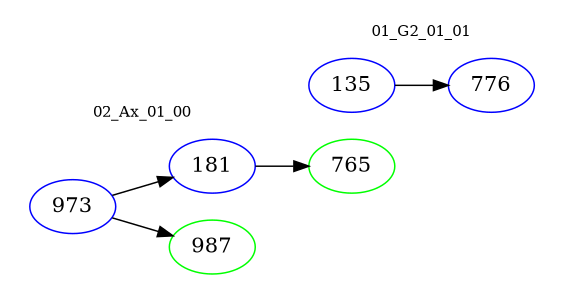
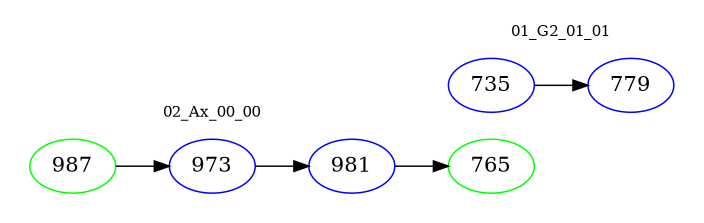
(352, 85) -> (491, 85)
(491, 85) -> (631, 85)
(143, 113) -> (212, 113)
(212, 166) -> (352, 166)
(135, 225) -> (135, 166)
